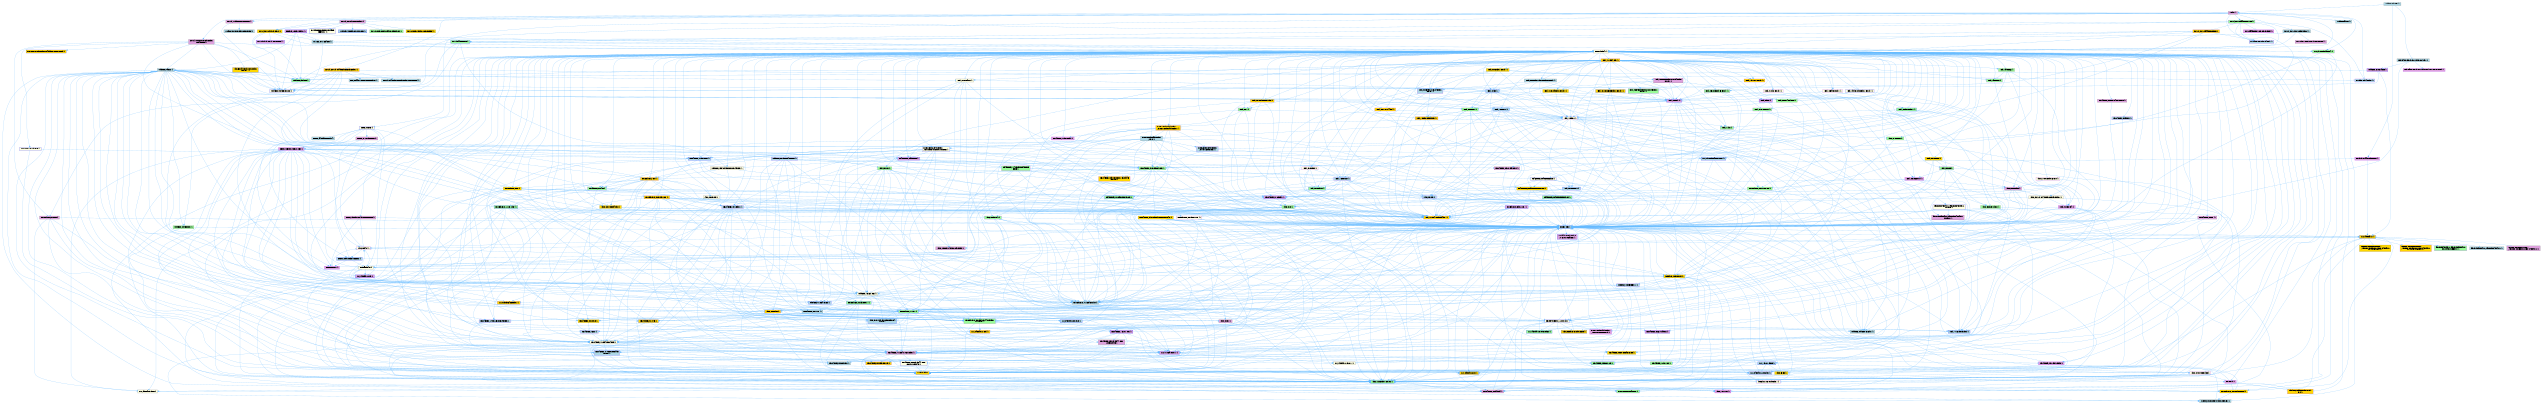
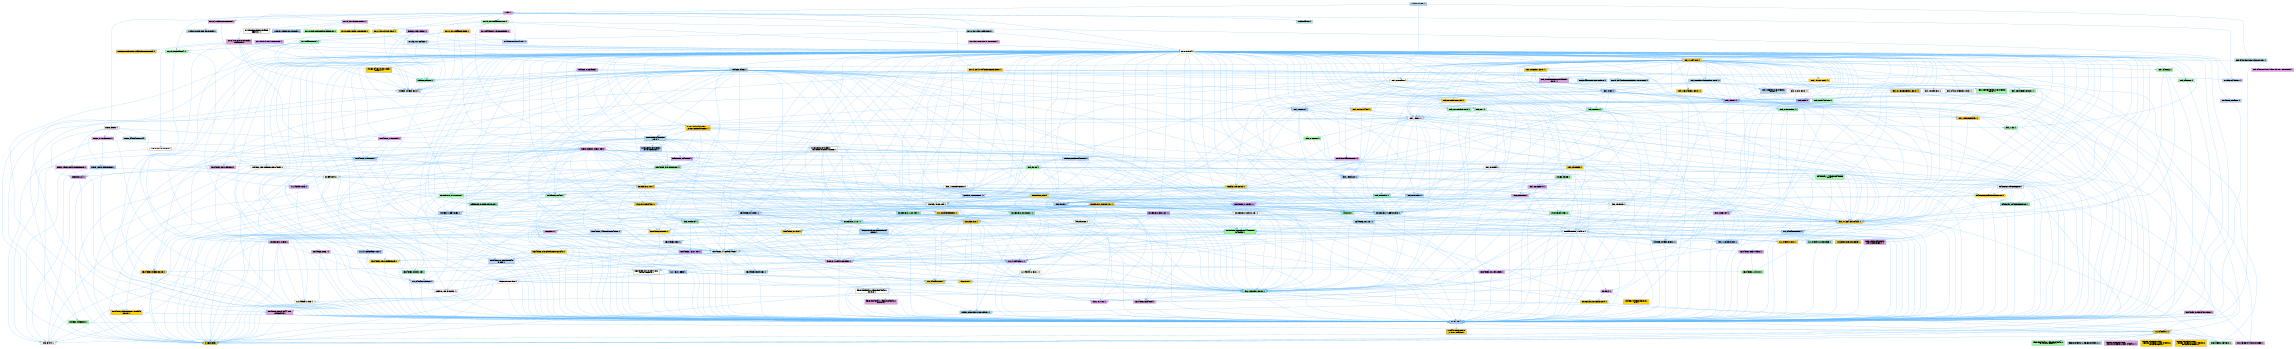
(1833, 91) -> (1933, 91)
(1762, 109) -> (1459, 109)
(596, 147) -> (698, 103)
(1947, 168) -> (1563, 177)
(2046, 197) -> (1618, 204)
(1567, 237) -> (1456, 332)
(357, 253) -> (60, 250)
(901, 353) -> (839, 261)
